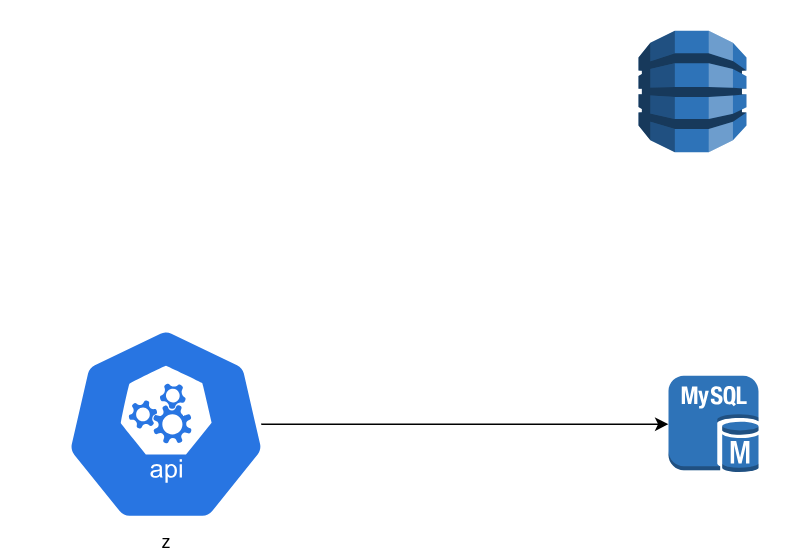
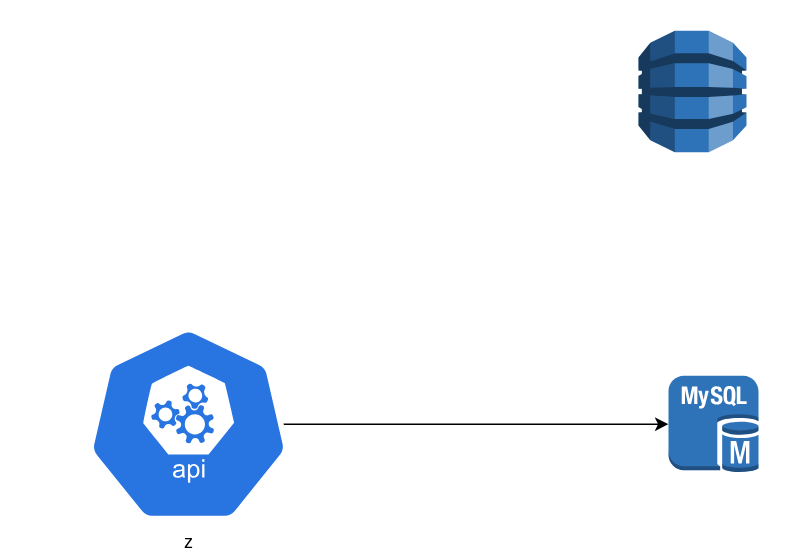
(166, 424) -> (188, 424)
